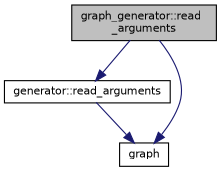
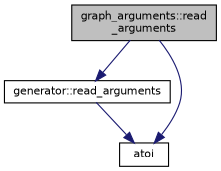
(144, 23) -> (144, 23)
(144, 155) -> (144, 155)
